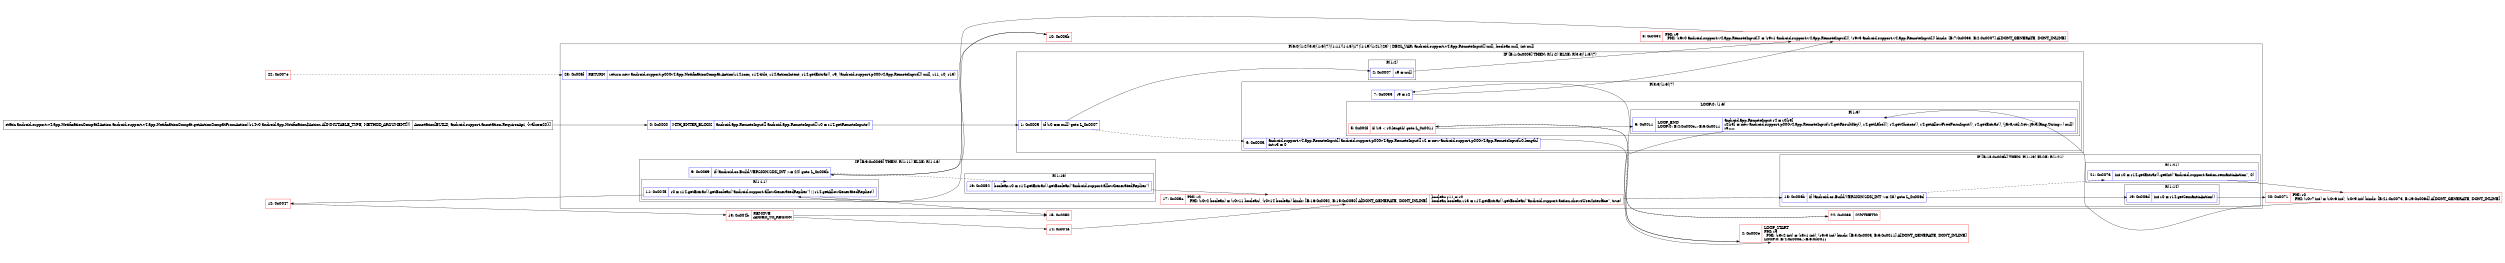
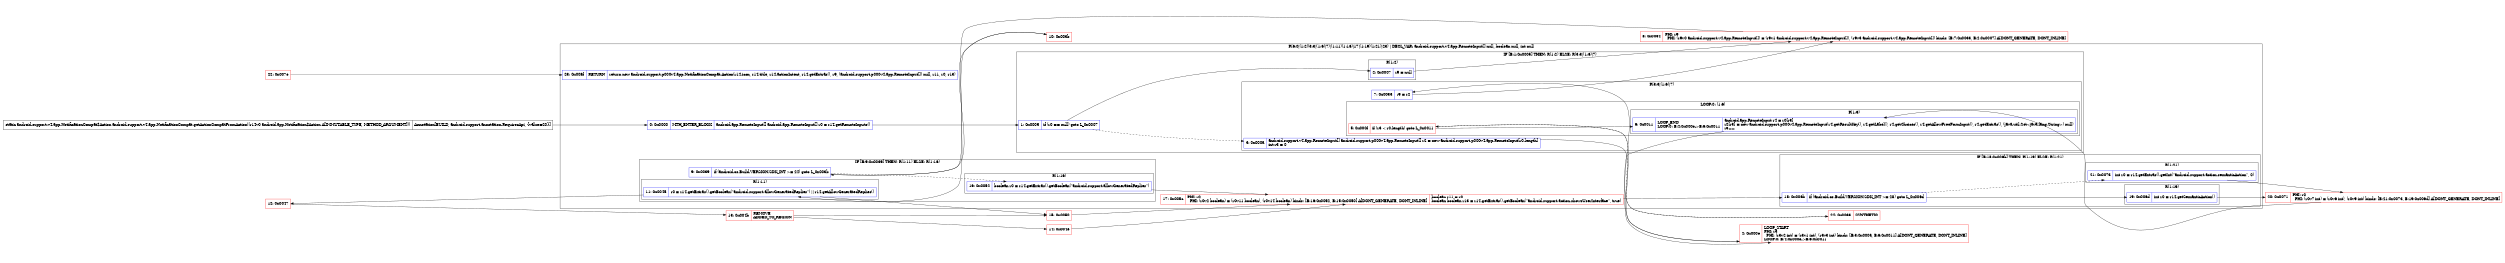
(425, 75) -> (425, 75)
(2172, 187) -> (2172, 187)
none -> (1169, 210)
